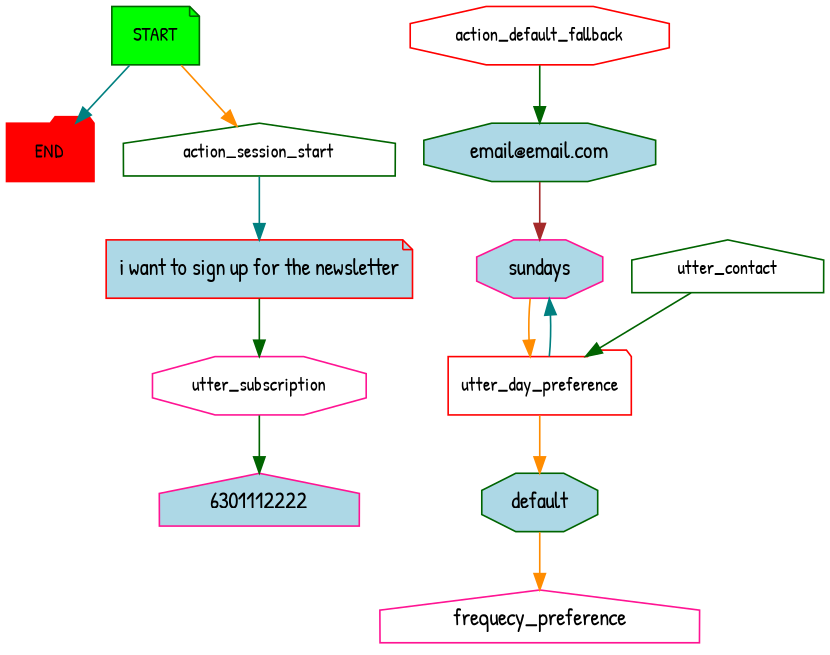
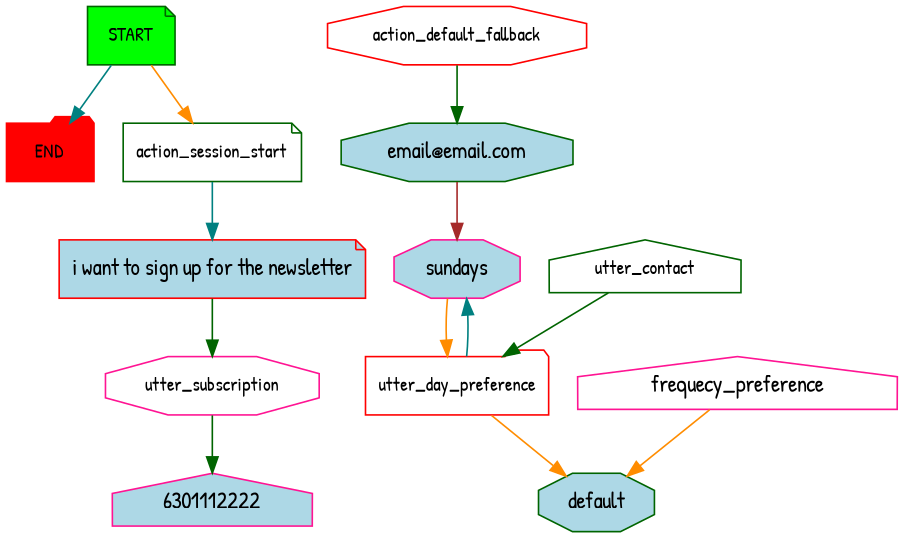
(259, 152) -> (212, 152)
(540, 553) -> (675, 438)
